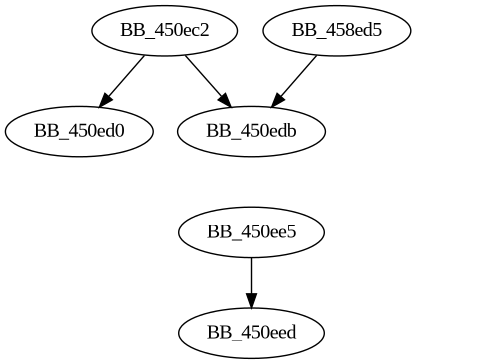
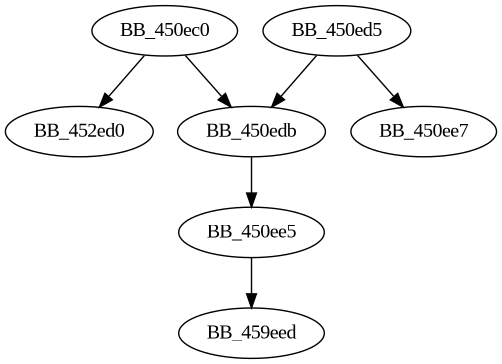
(165, 31) -> (165, 31)
(337, 31) -> (337, 31)
(79, 132) -> (79, 132)
none -> (424, 132)
none -> (252, 175)
(252, 333) -> (252, 333)
